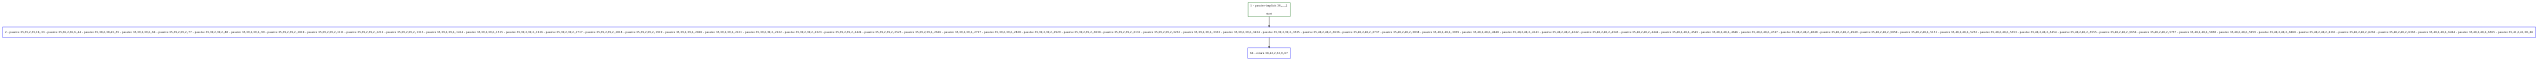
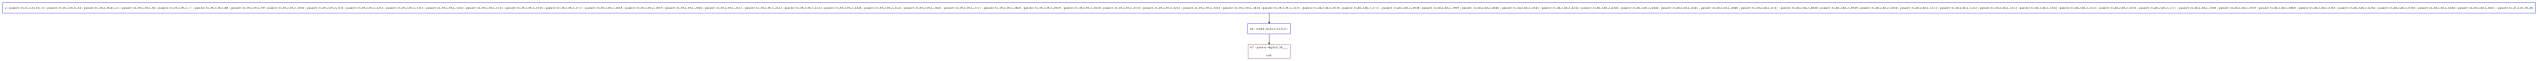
(1269, 10) -> none
none -> (1269, 51)
